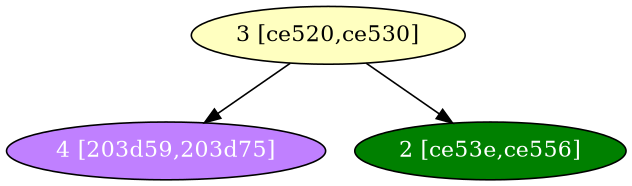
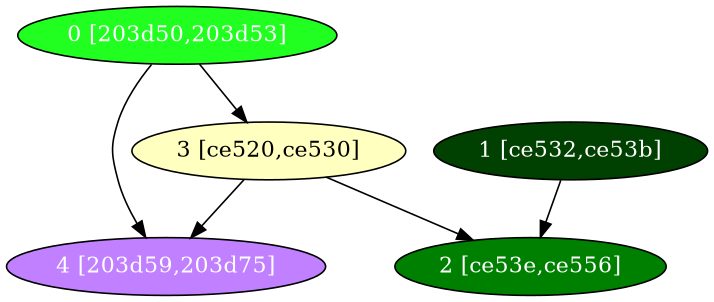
none -> (177, 35)
none -> (571, 151)
